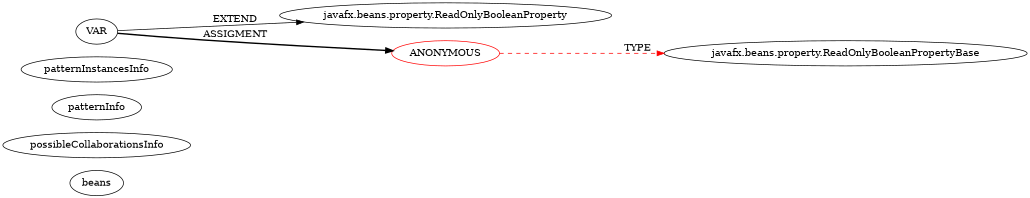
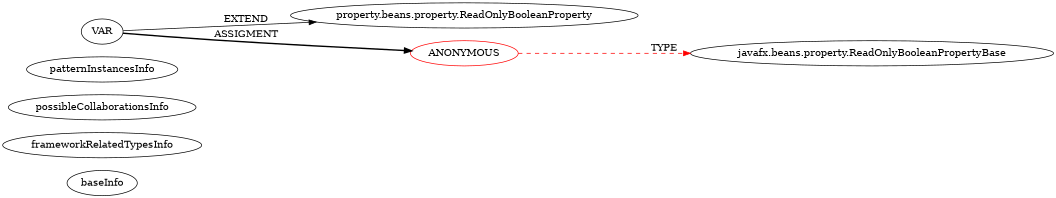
(446, 15) -> (464, 15)
(97, 107) -> none
(97, 183) -> (102, 145)
none -> (102, 183)
